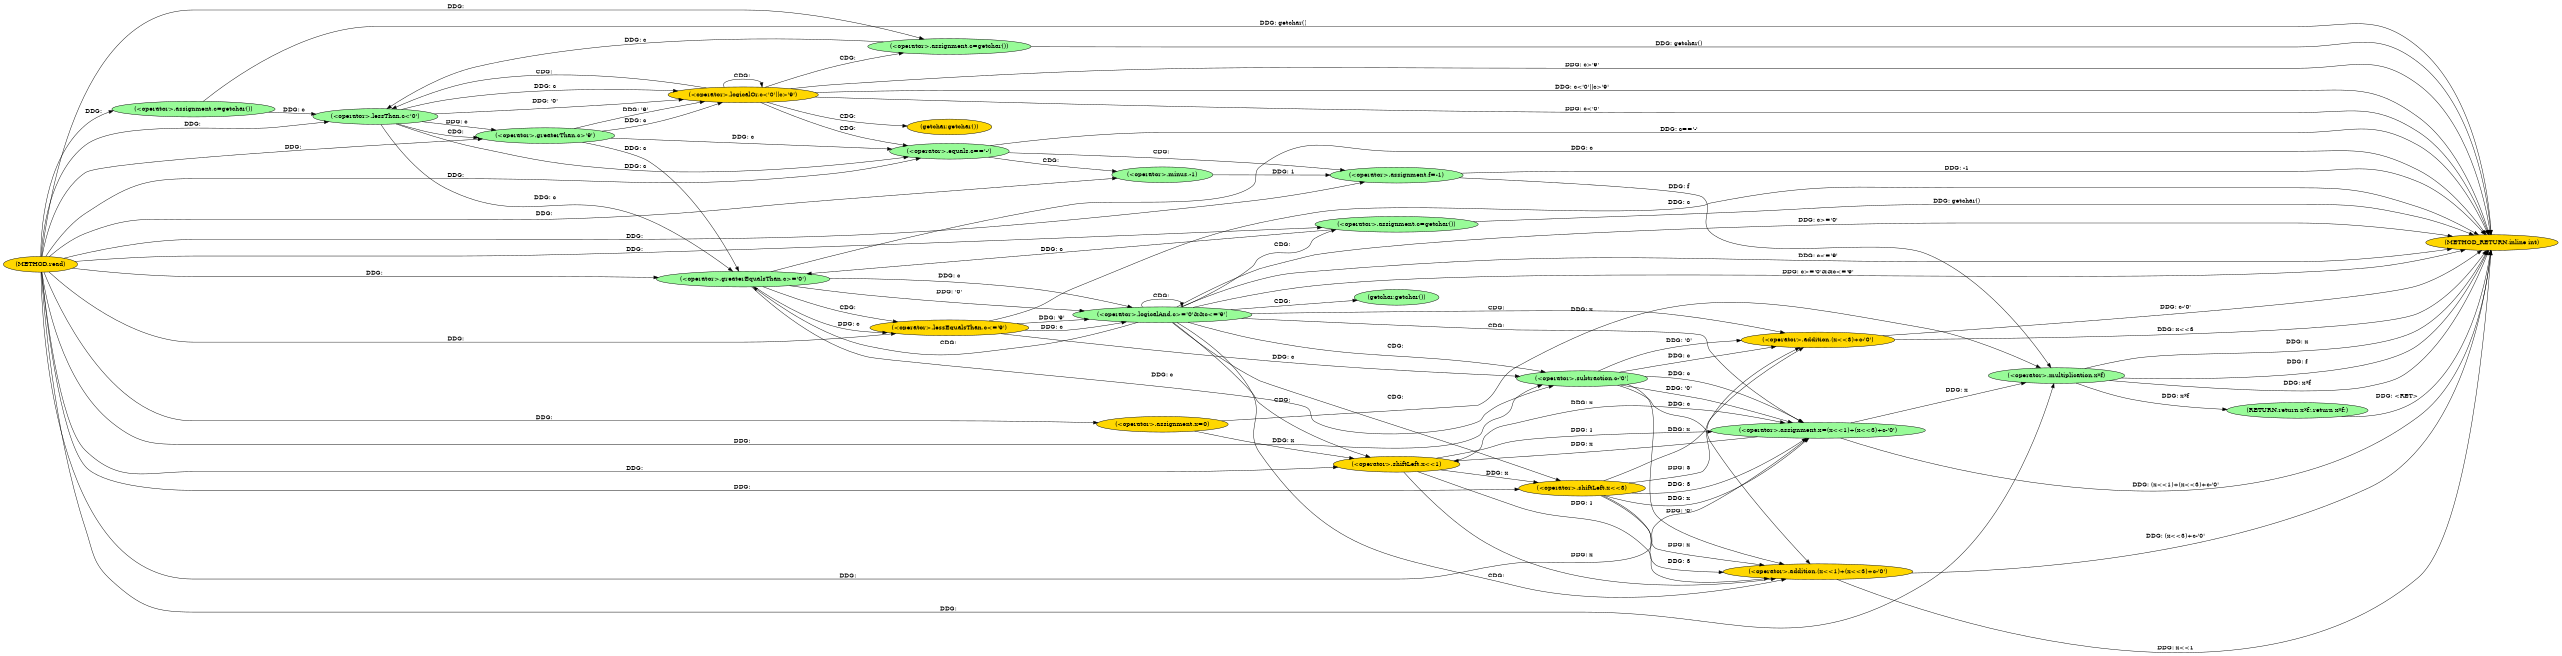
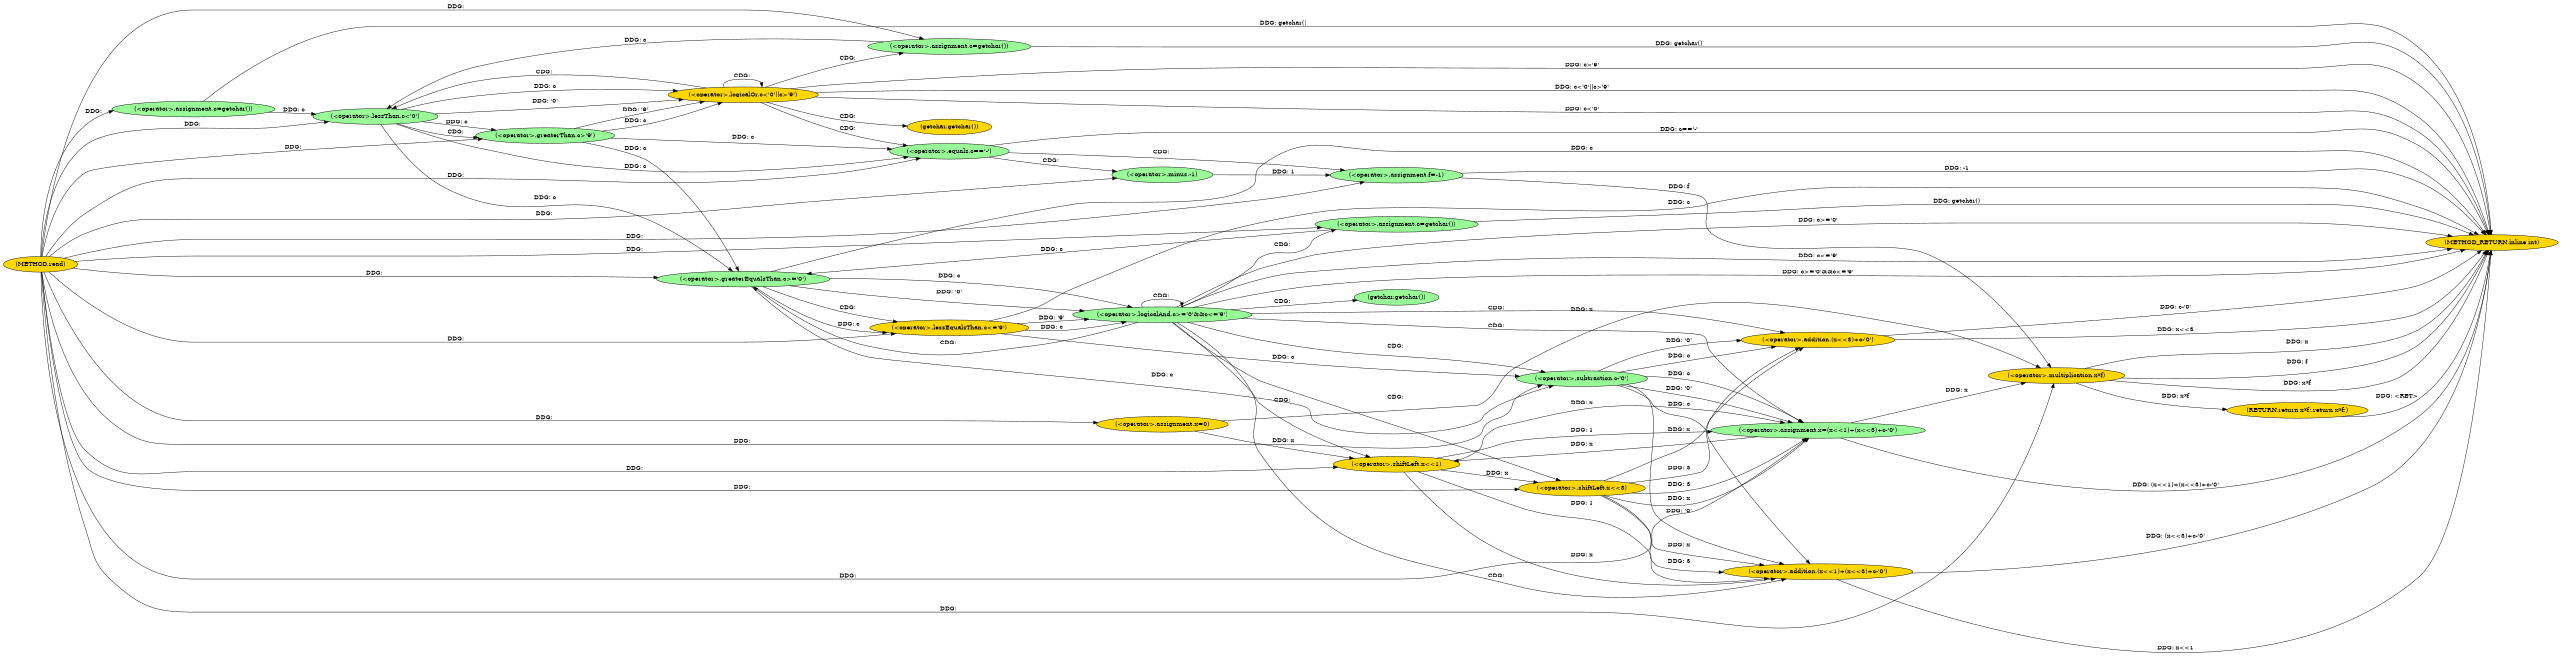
(2056, 376) -> (2056, 376)
(2297, 410) -> (2297, 410)
